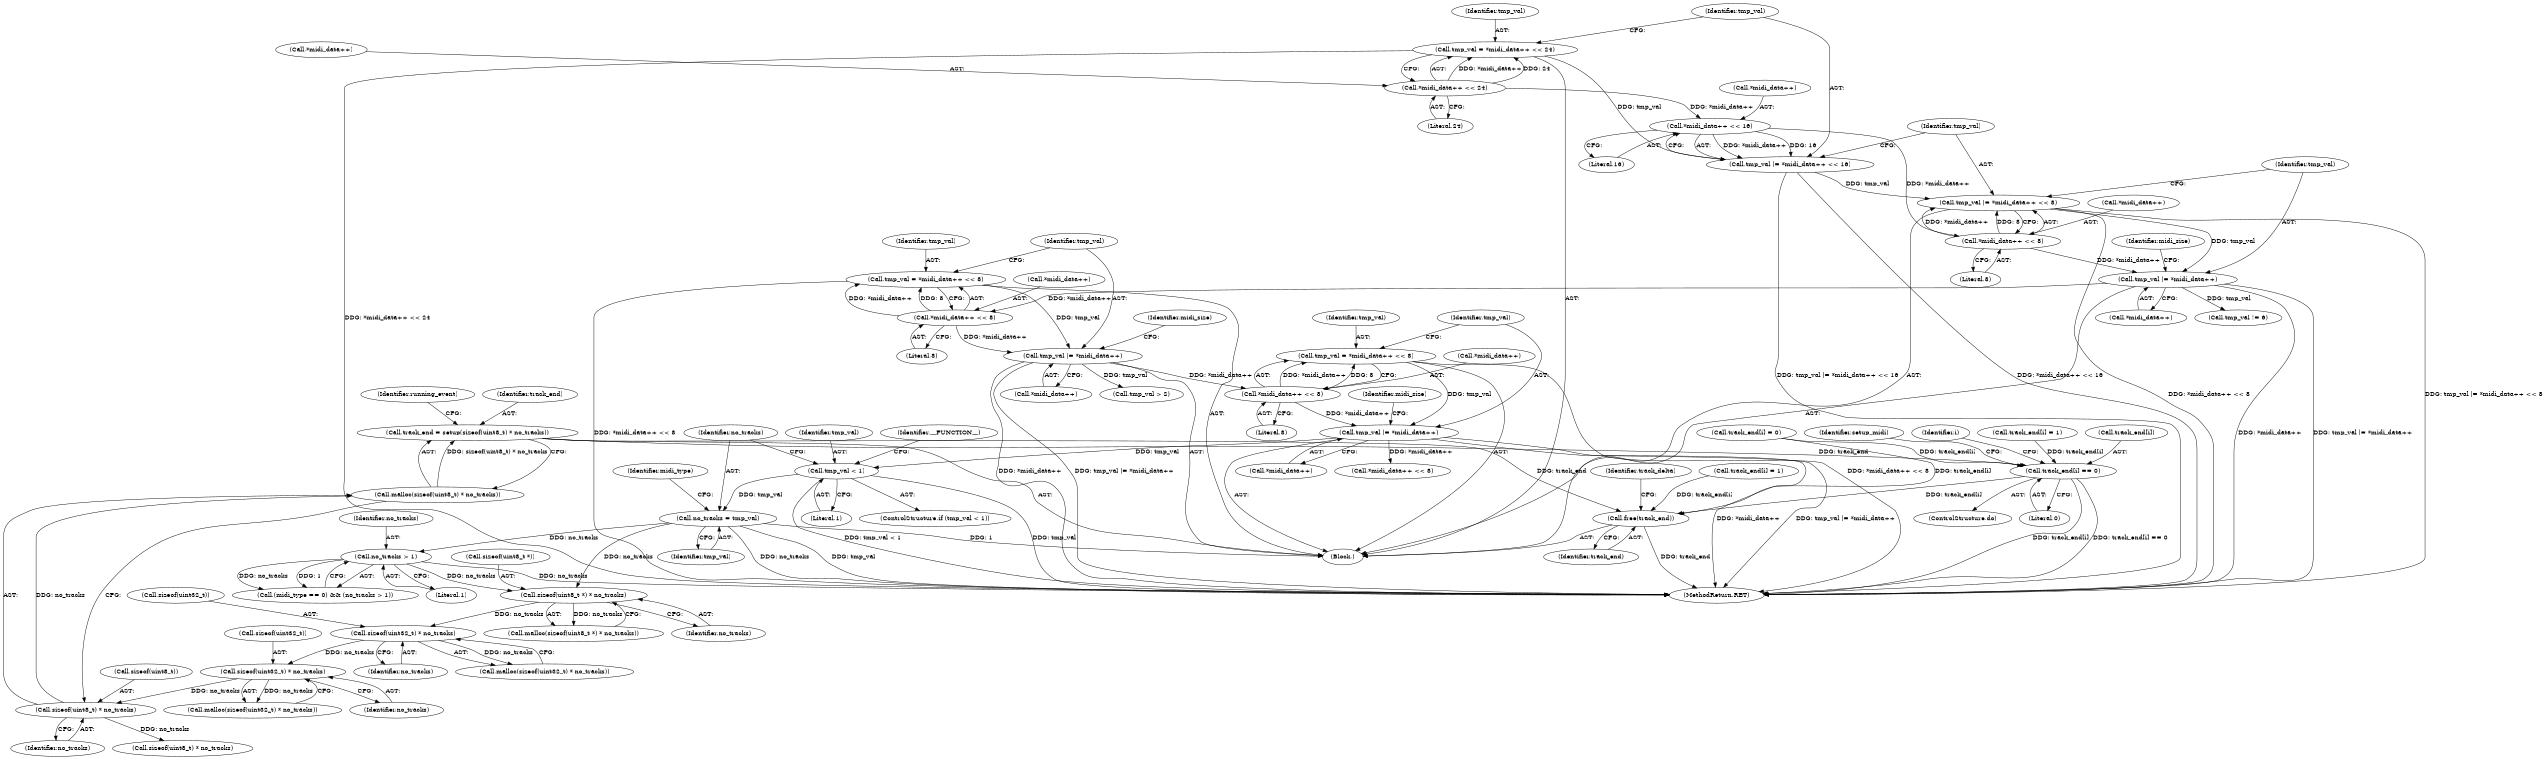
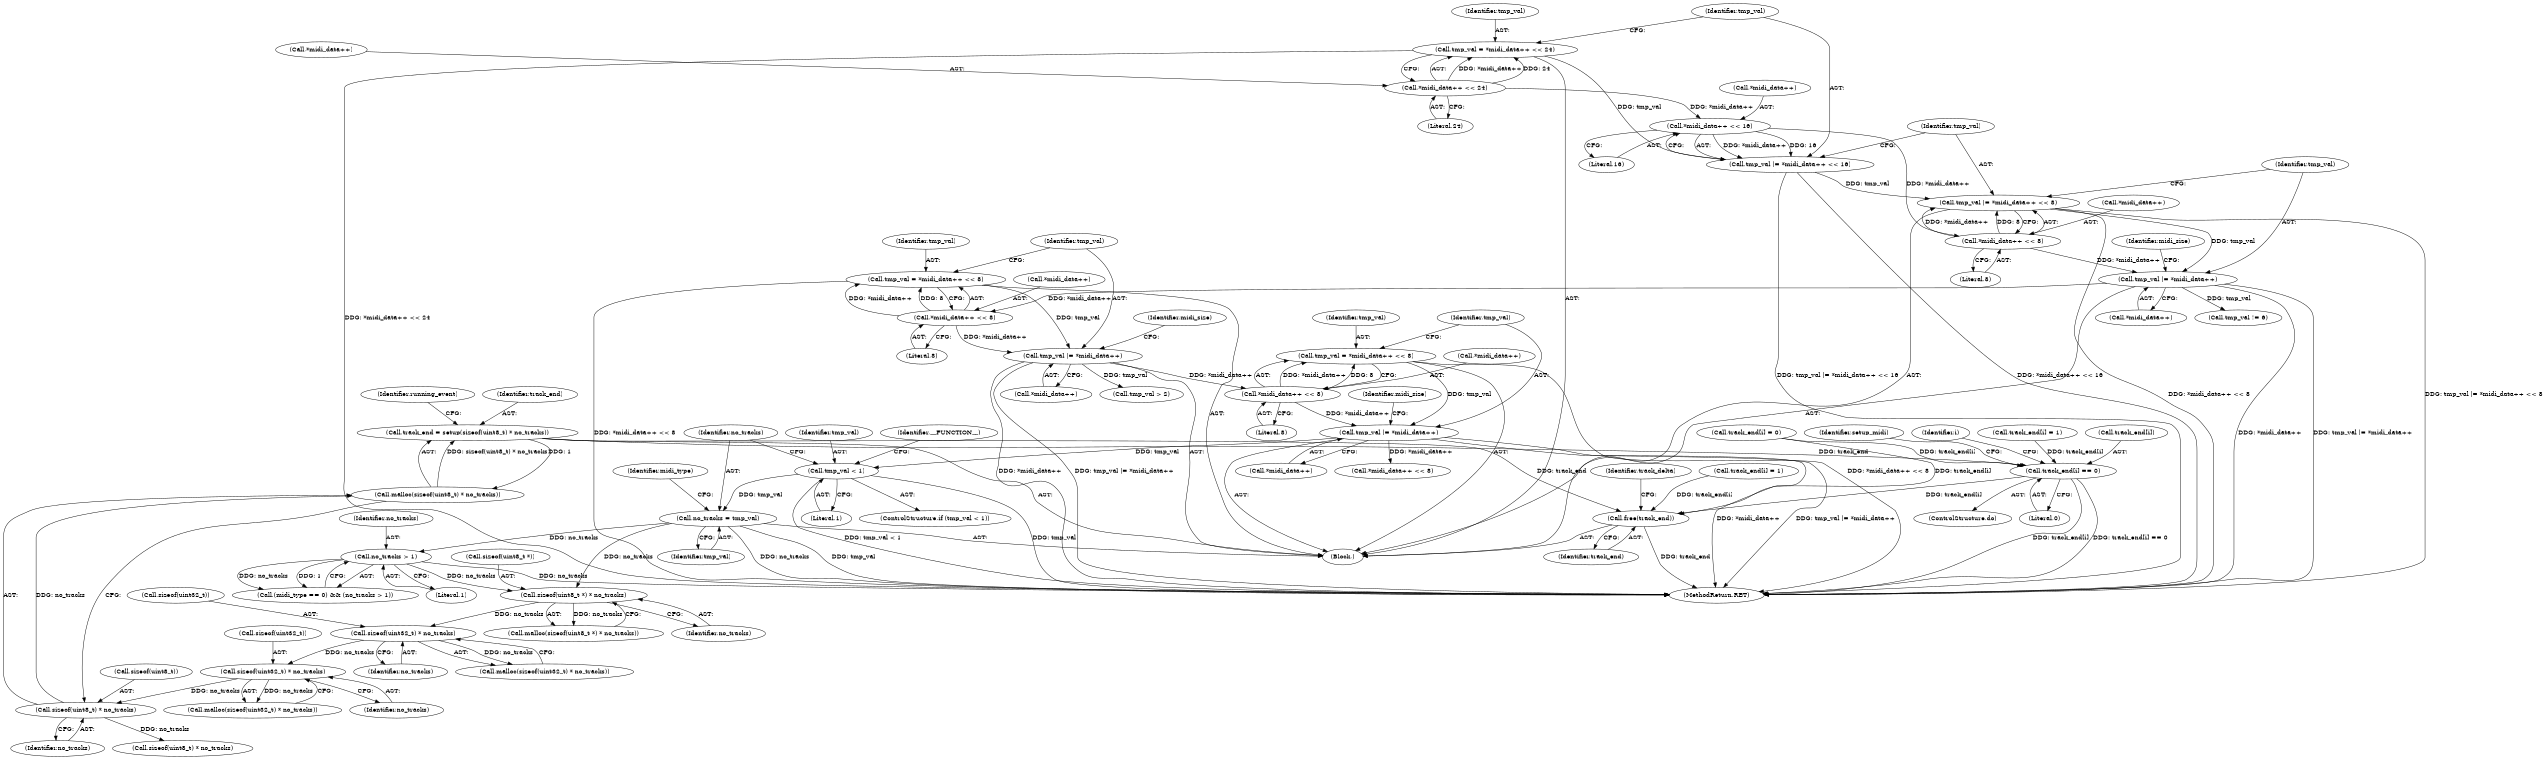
(560, 452) -> (560, 452)
(981, 538) -> (981, 538)
